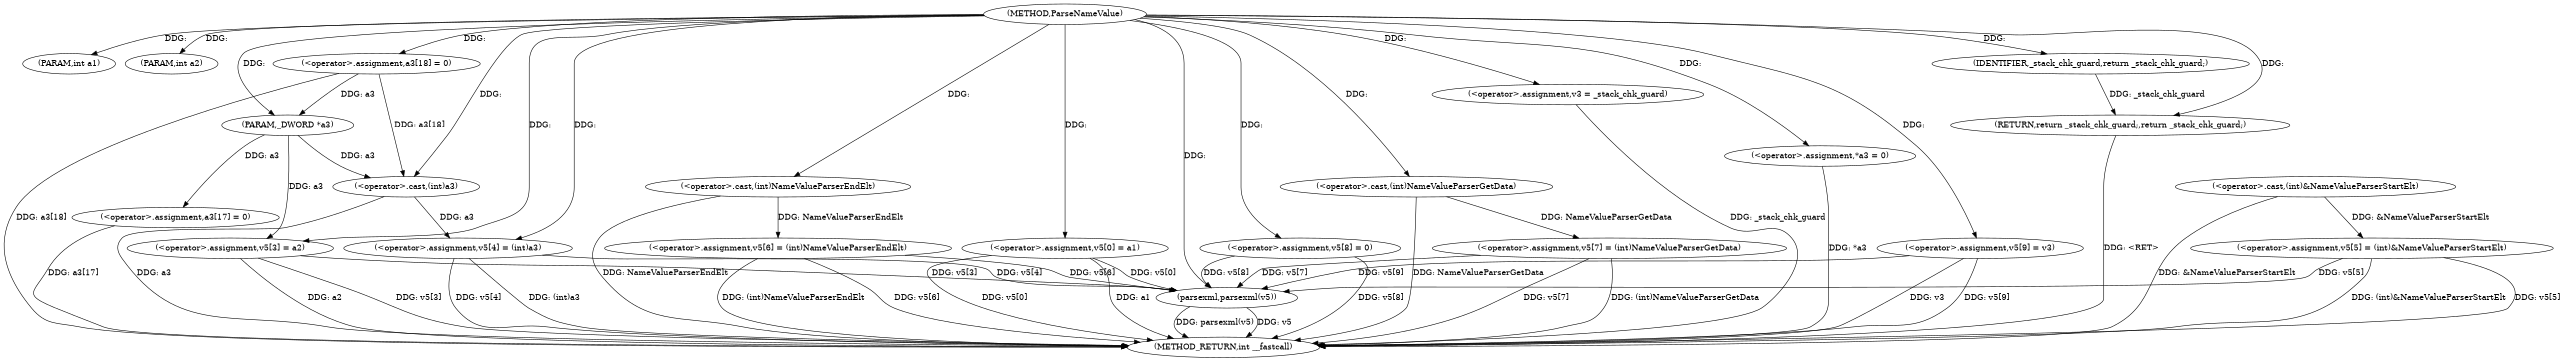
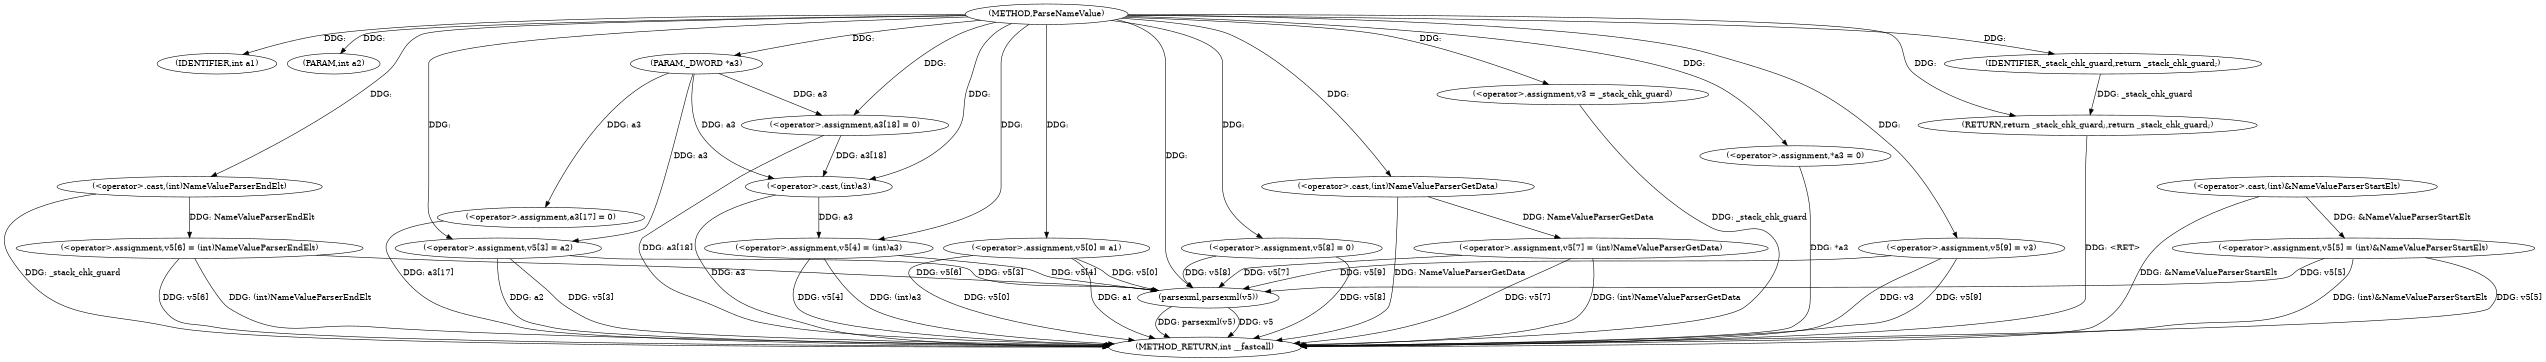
(69, 64) -> (217, 64)
(330, 91) -> (768, 93)
(665, 273) -> (73, 273)
